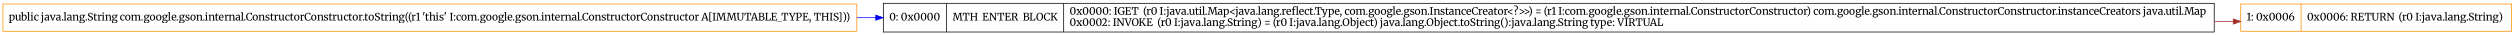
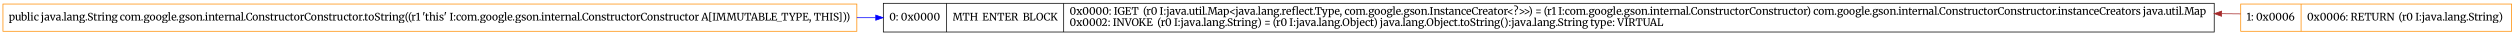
(2224, 22) -> (2231, 14)
